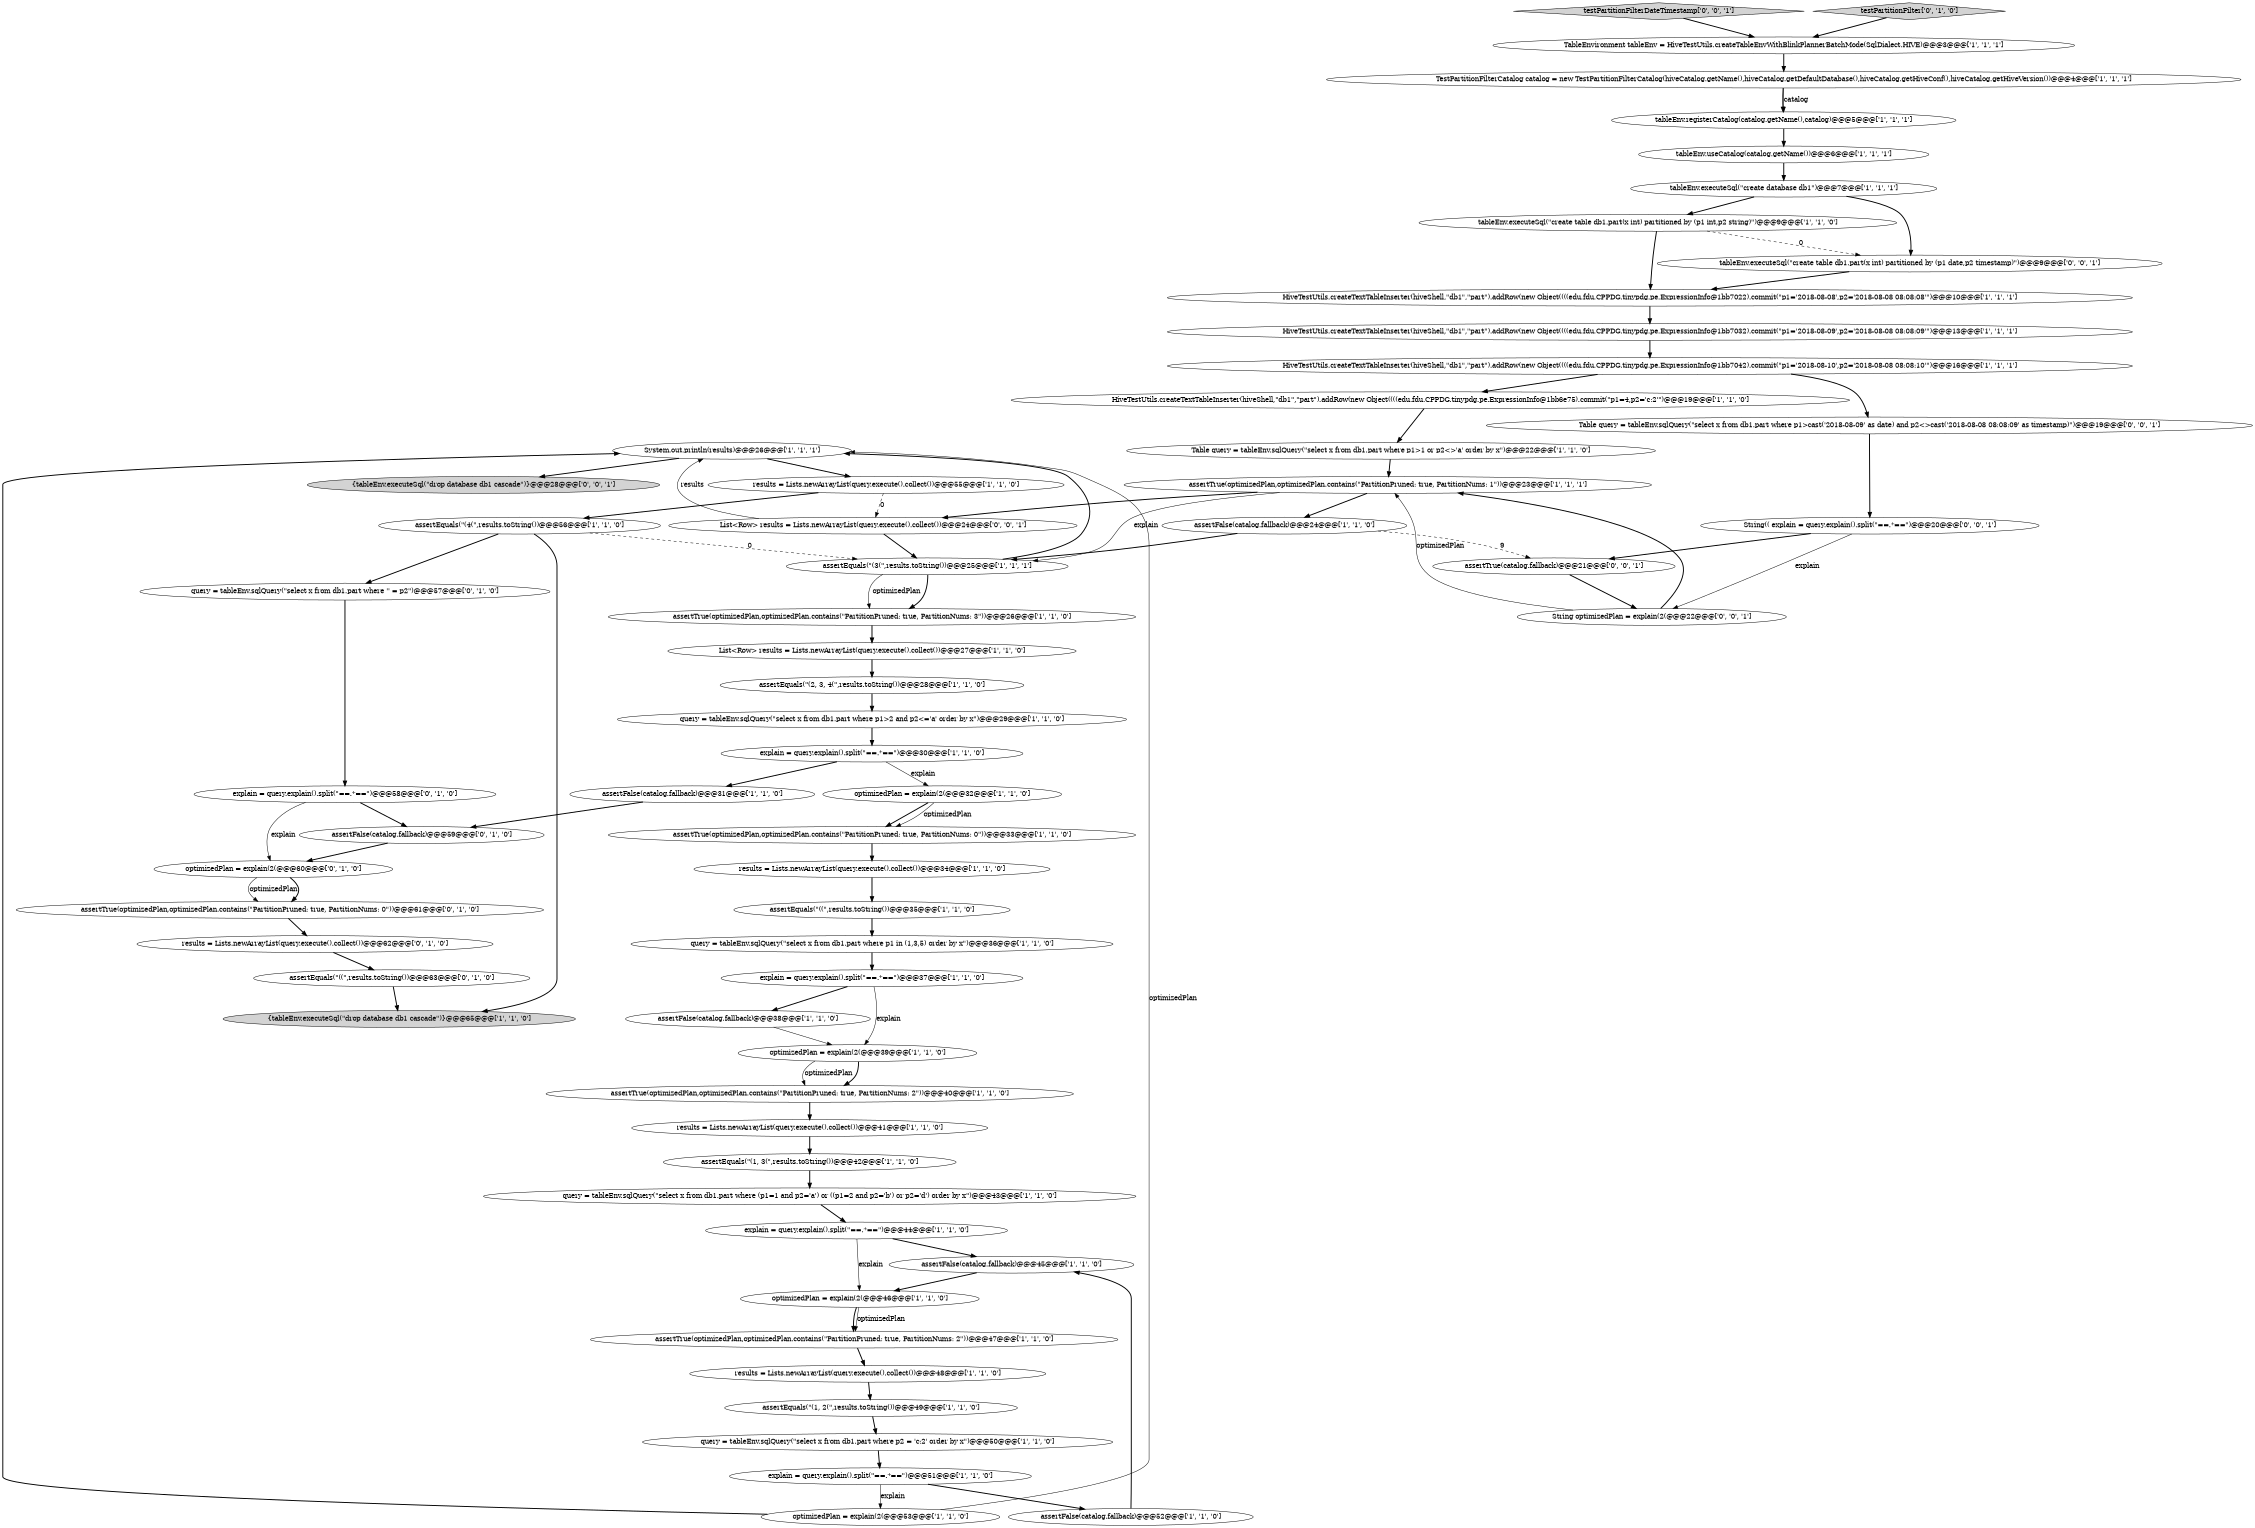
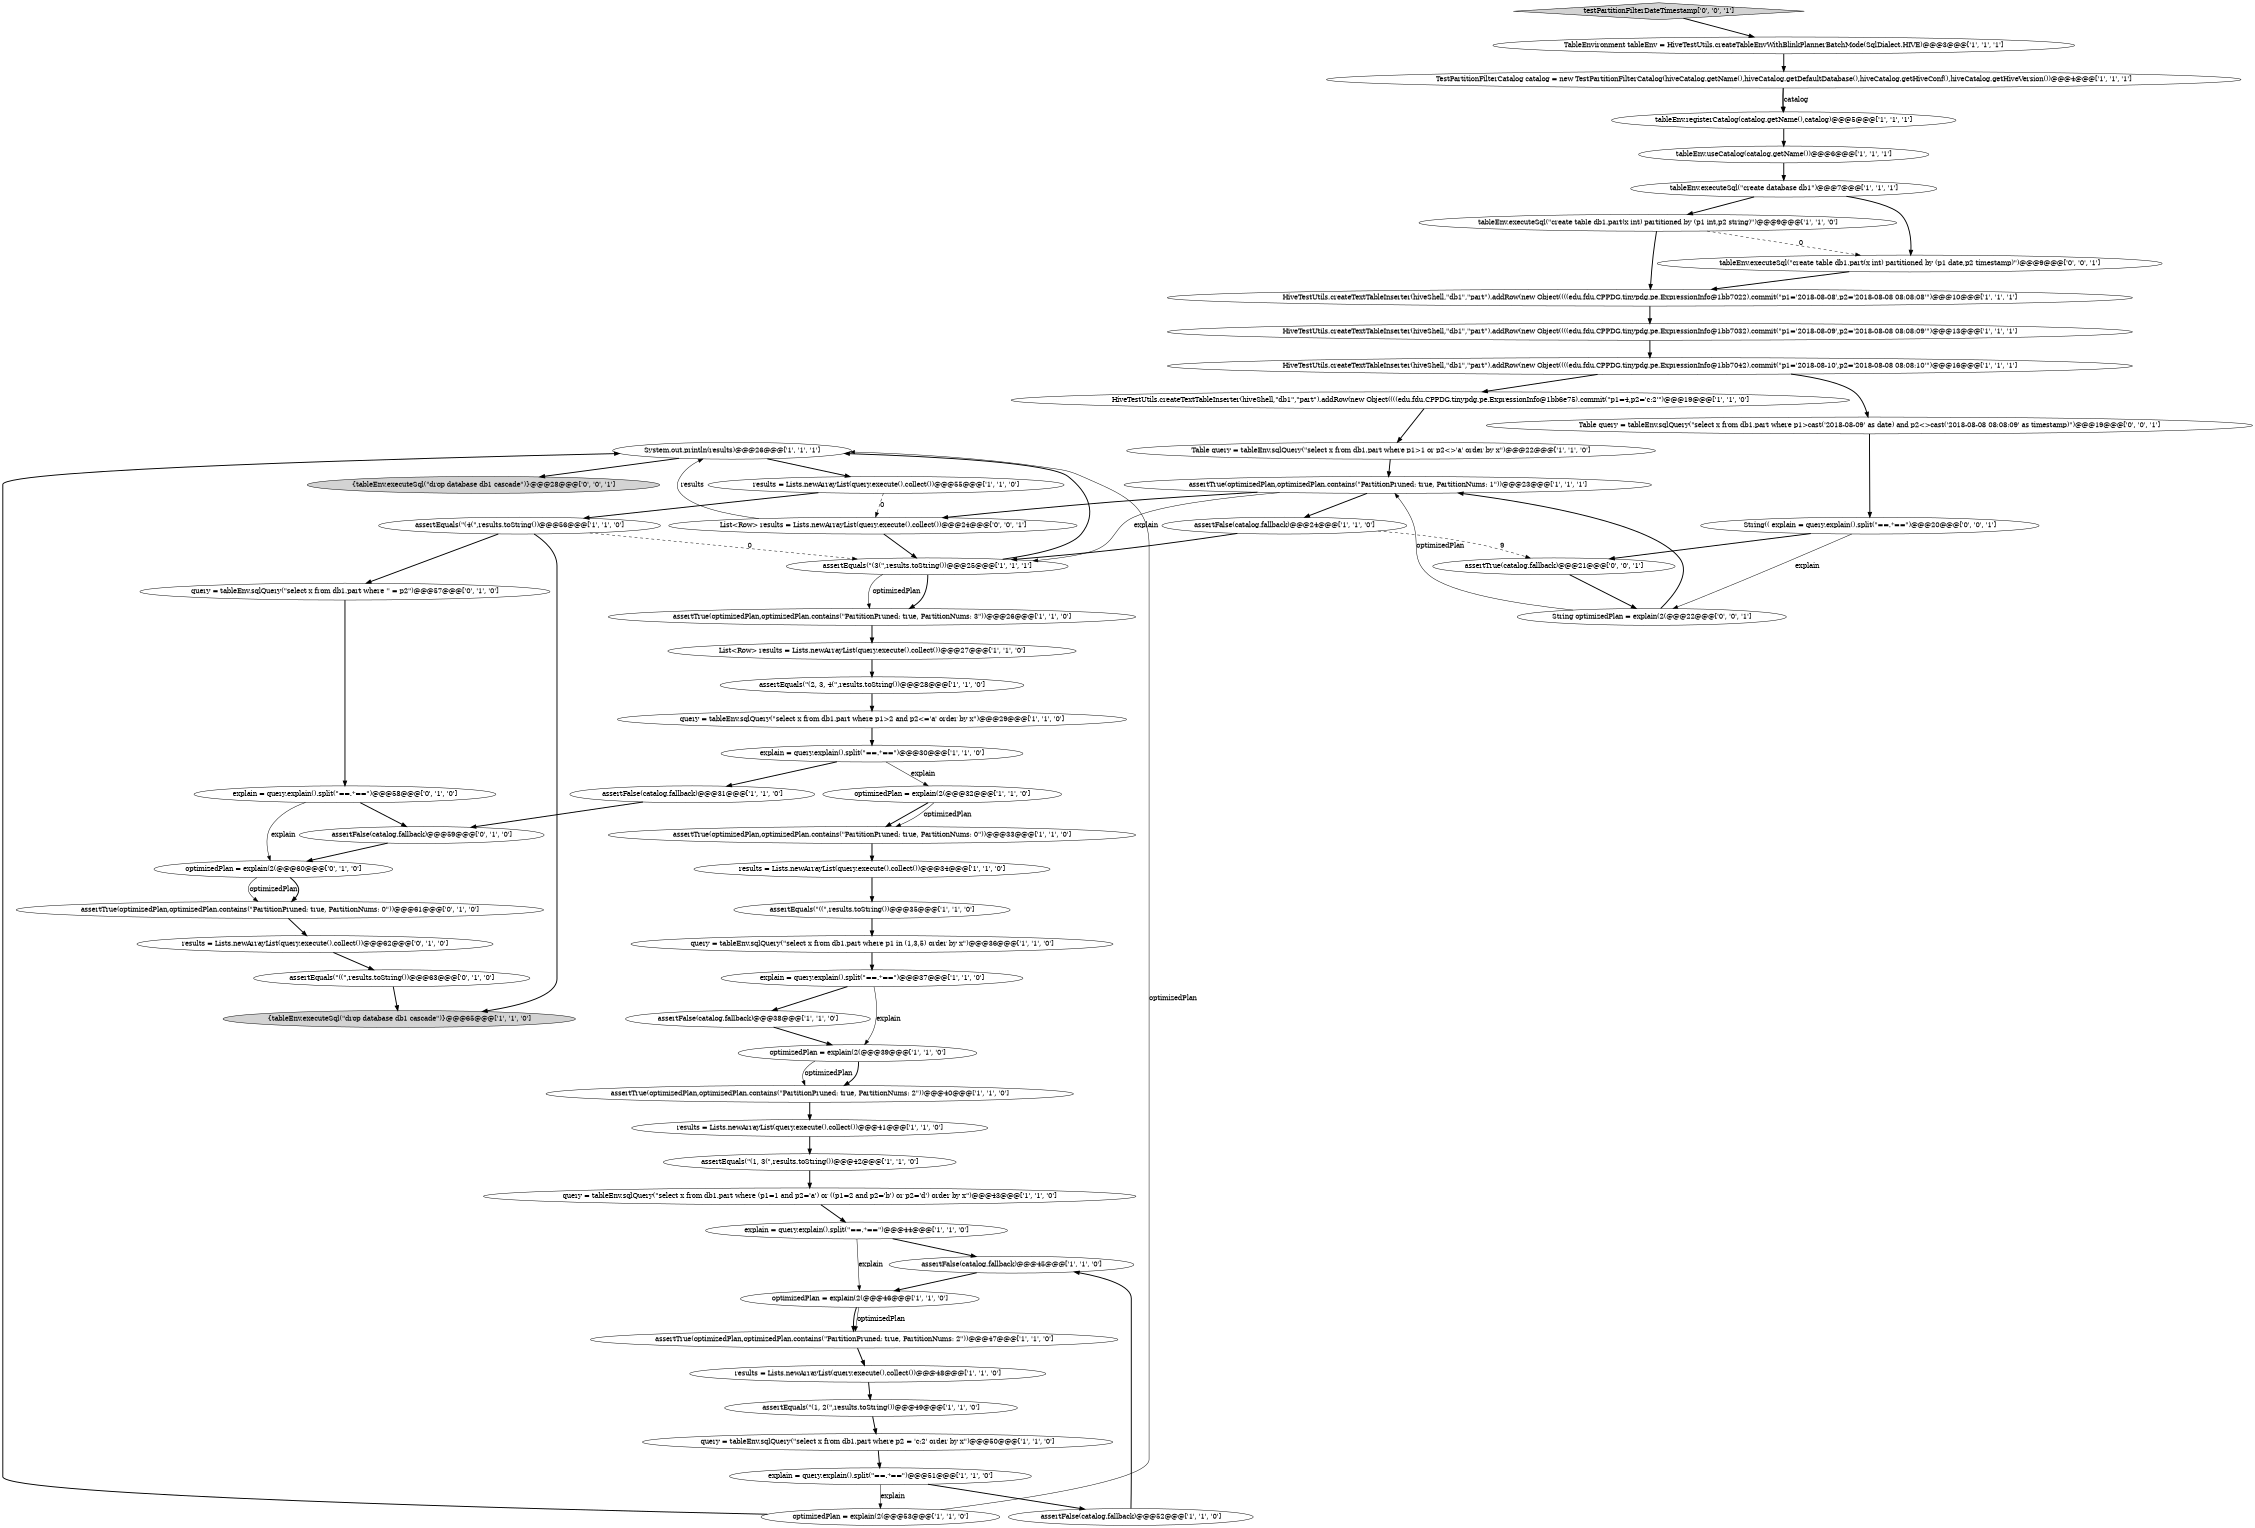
(1909, 11) -> none
(800, 1035) -> (800, 1035)
